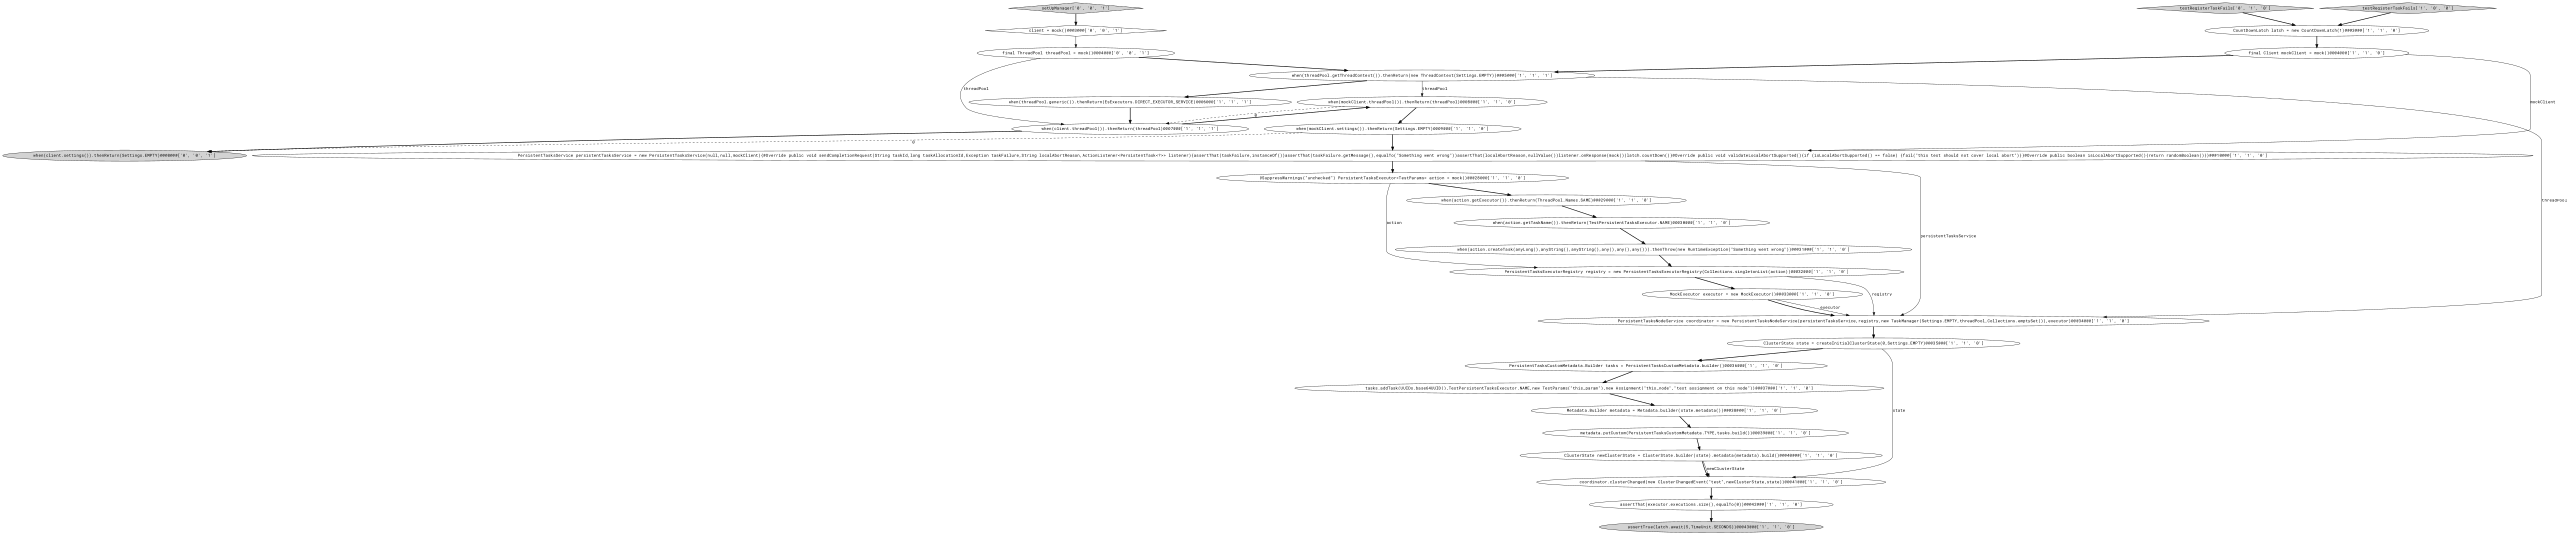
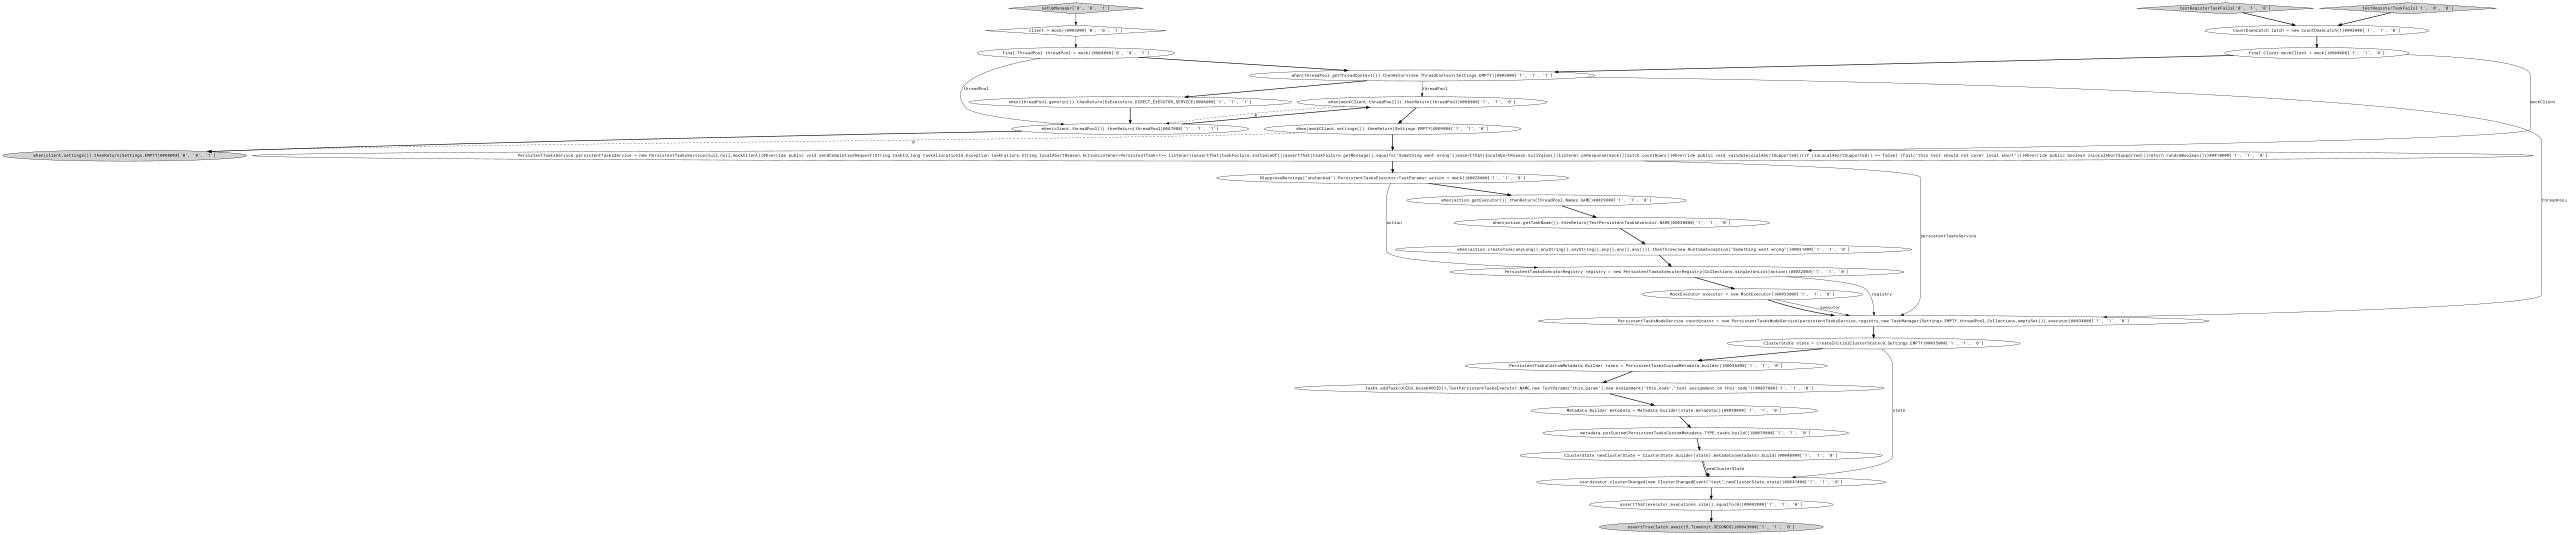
(1076, 18) -> (1076, 18)
